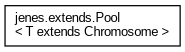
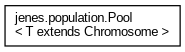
(93, 26) -> (93, 26)
